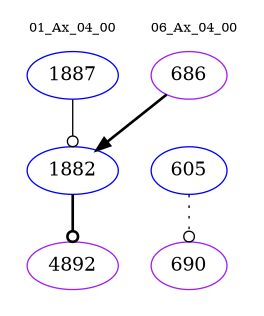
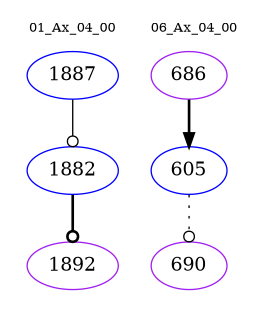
(149, 109) -> (189, 116)
(73, 266) -> (73, 266)
